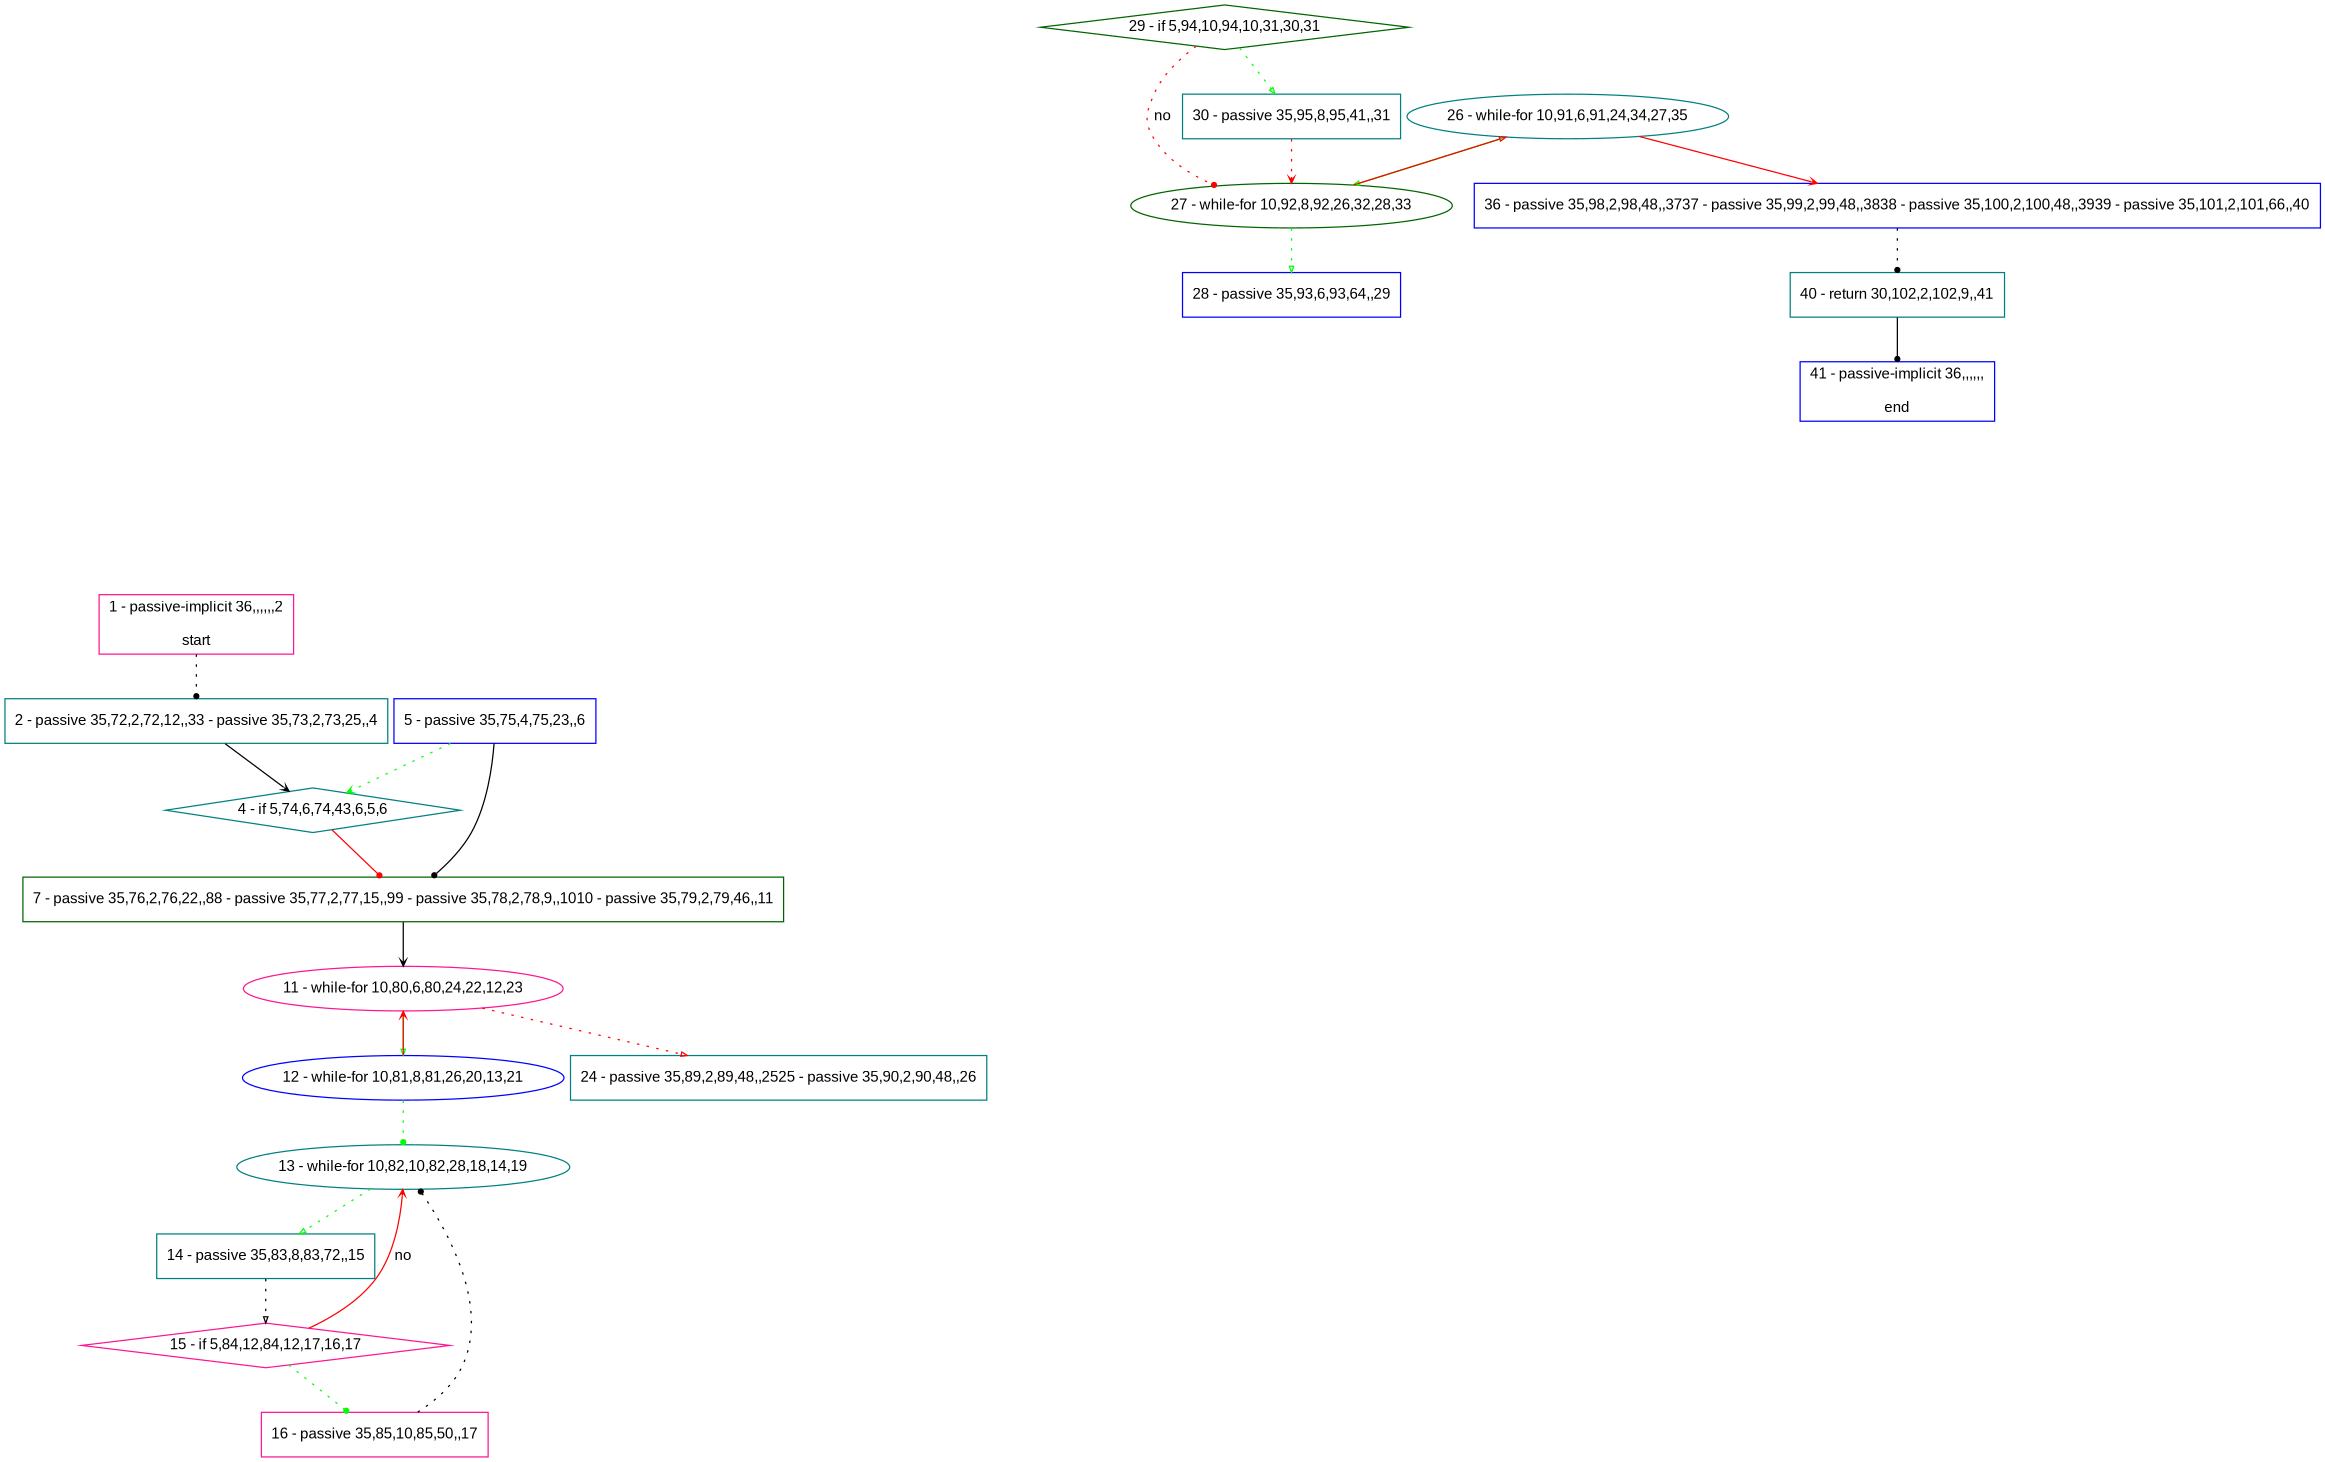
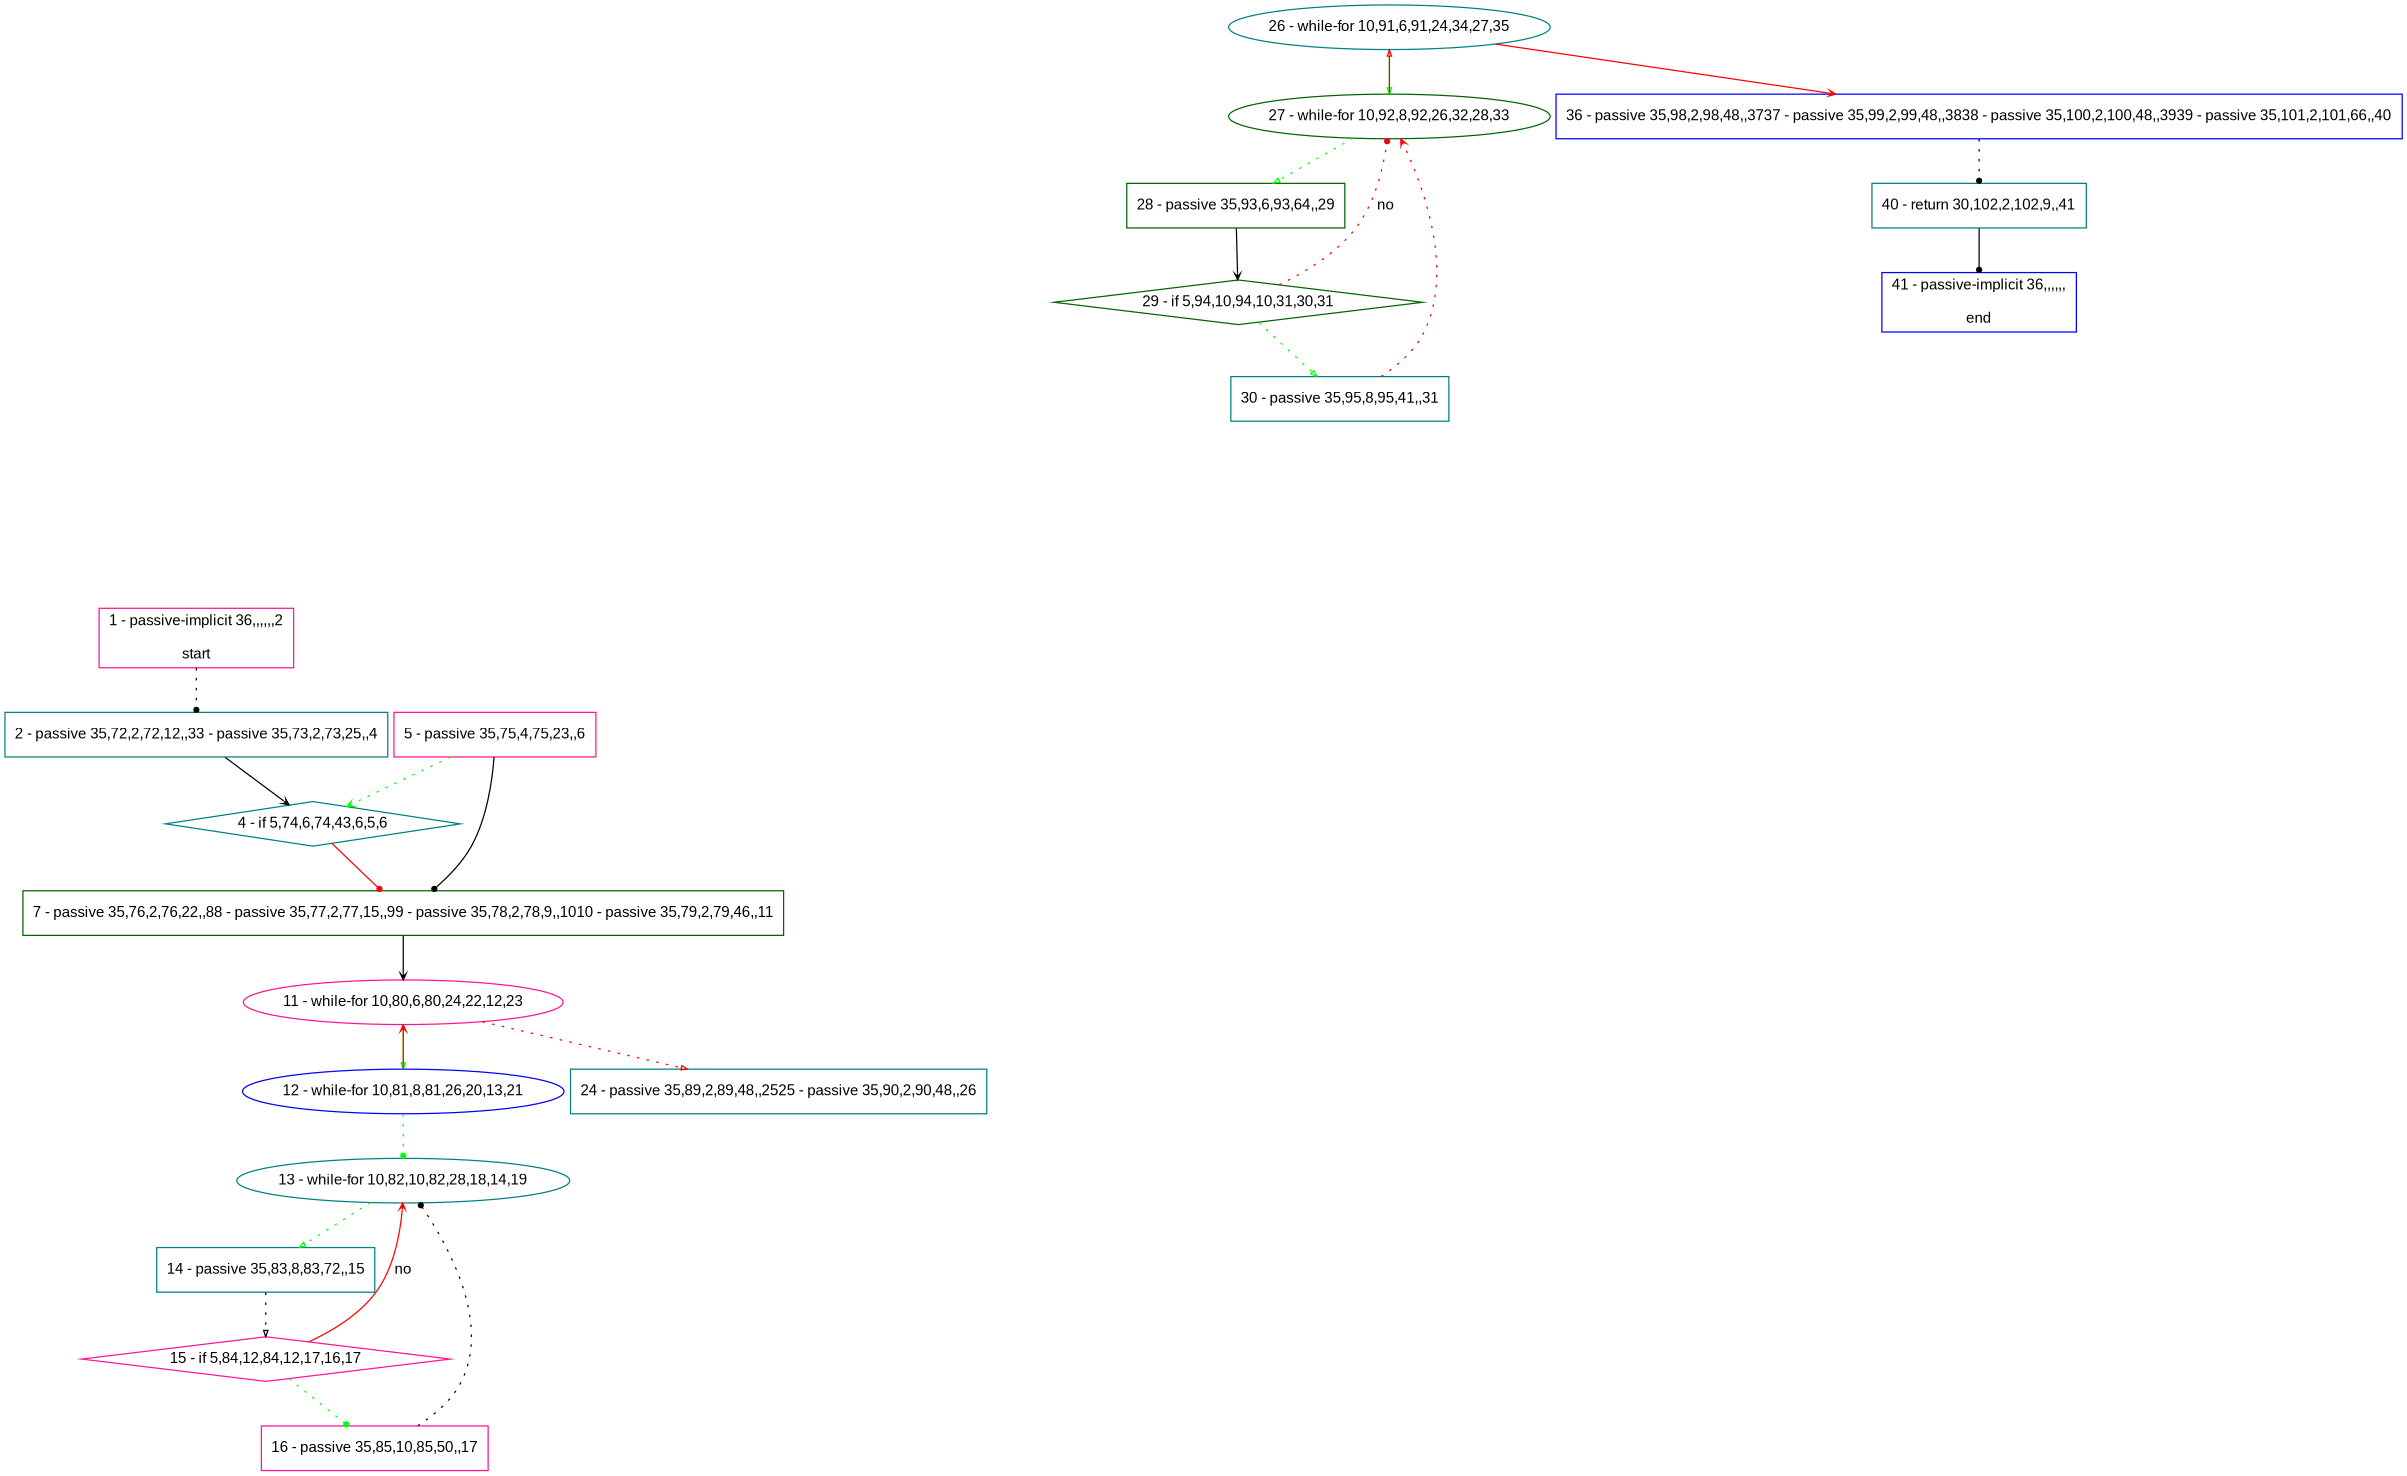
none -> (1237, 251)
(1292, 295) -> (1236, 206)
(495, 721) -> (495, 735)
